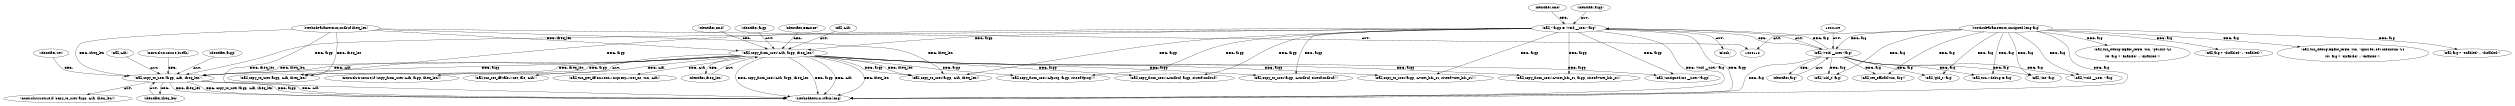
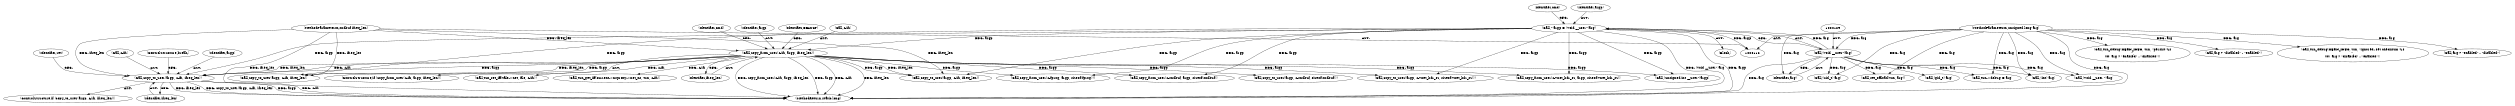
(1402, 30) -> (1678, 30)
(1970, 50) -> (1857, 32)
